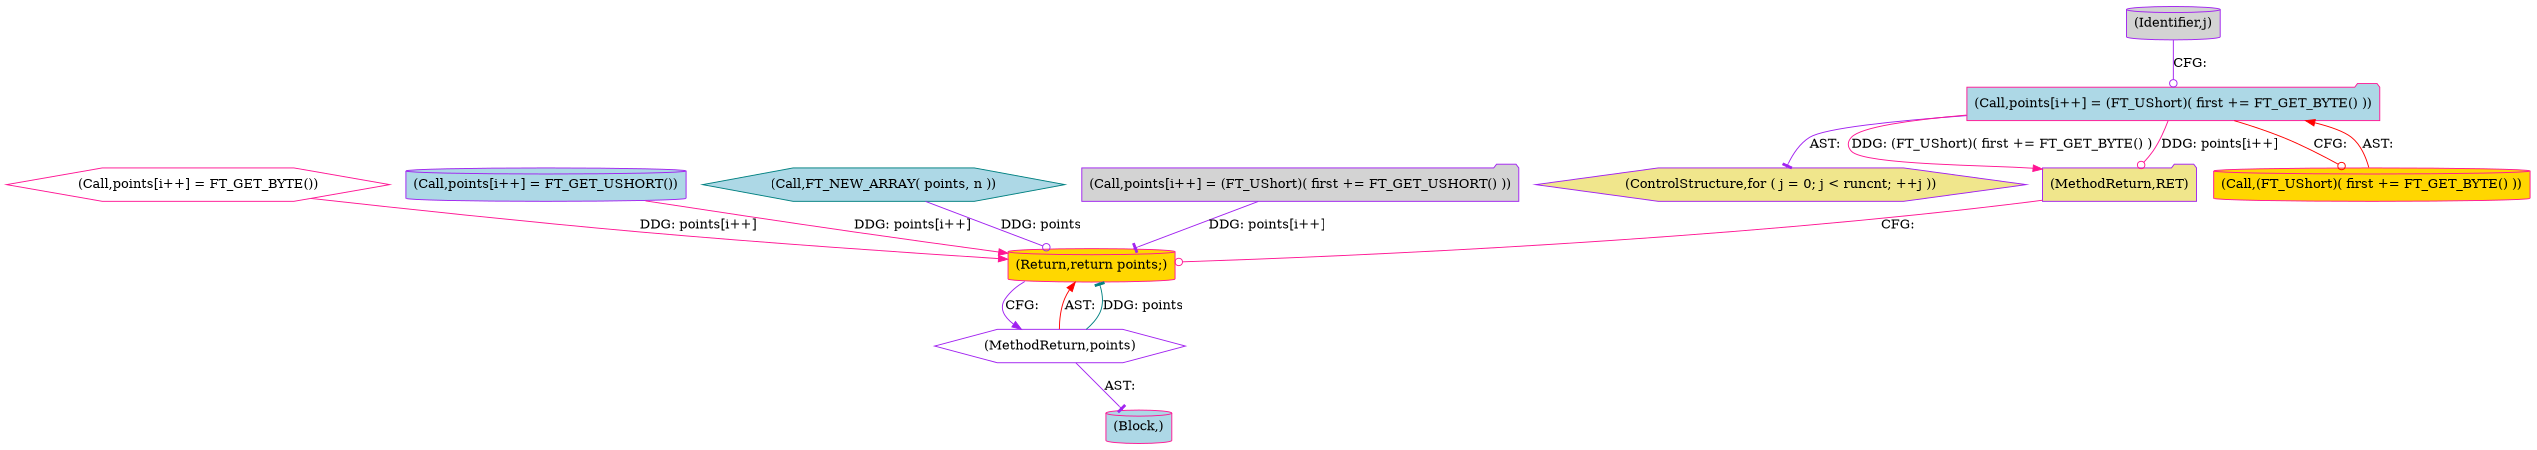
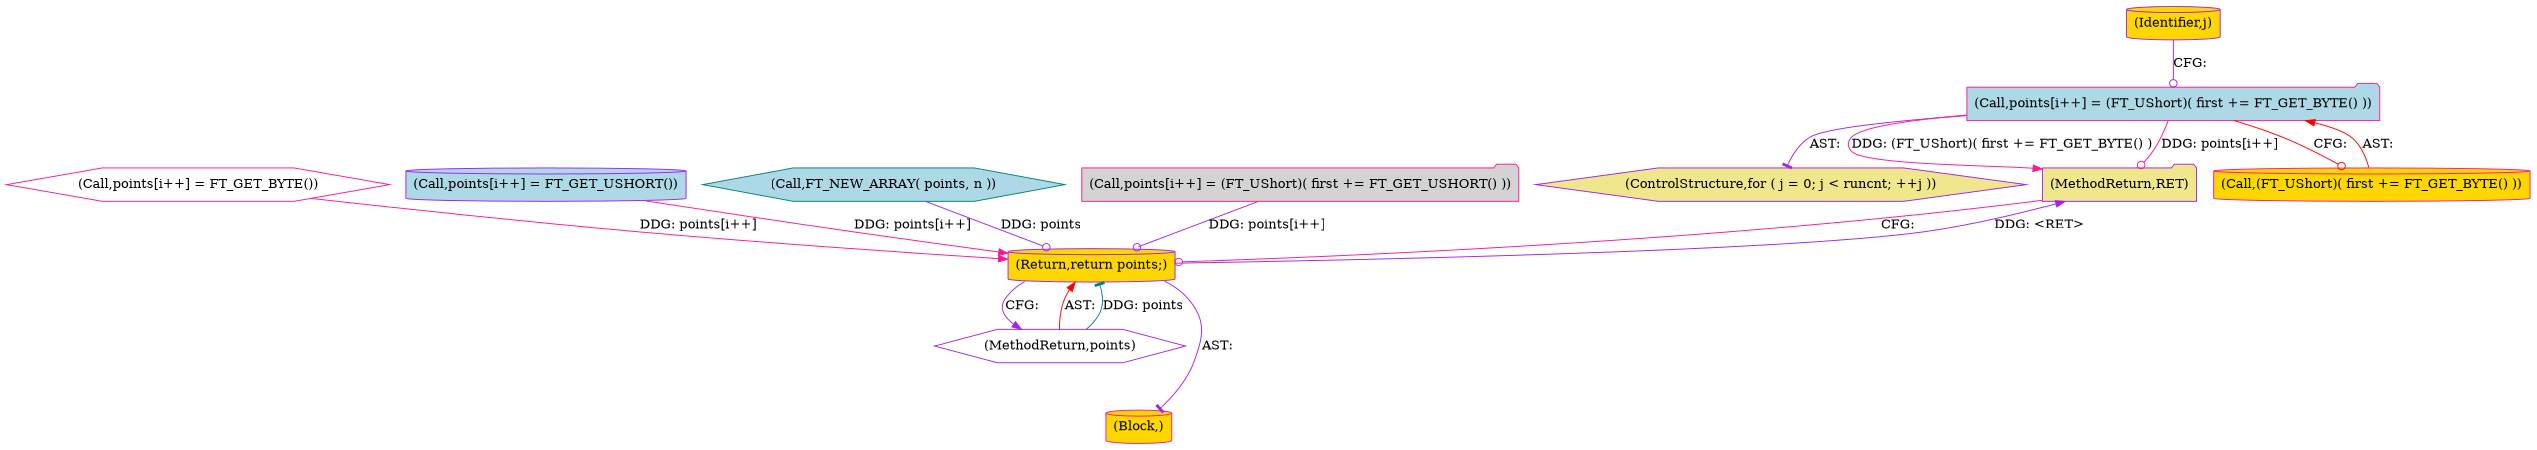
(2173, 23) -> (2173, 23)
(1300, 185) -> (1300, 185)
(1198, 224) -> (1198, 224)
none -> (1617, 252)
(1092, 265) -> (1092, 265)
(1098, 385) -> (1200, 342)
(1139, 427) -> (1139, 427)
